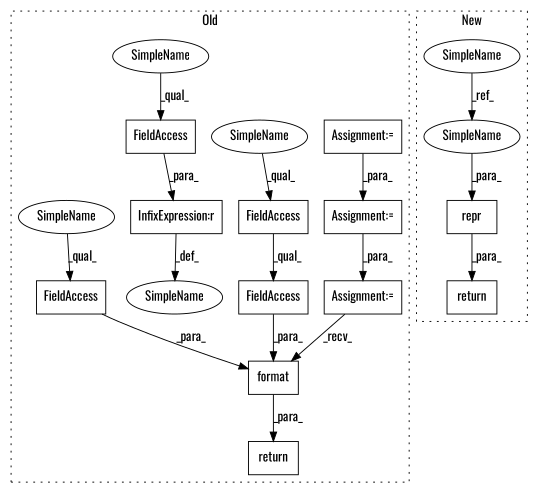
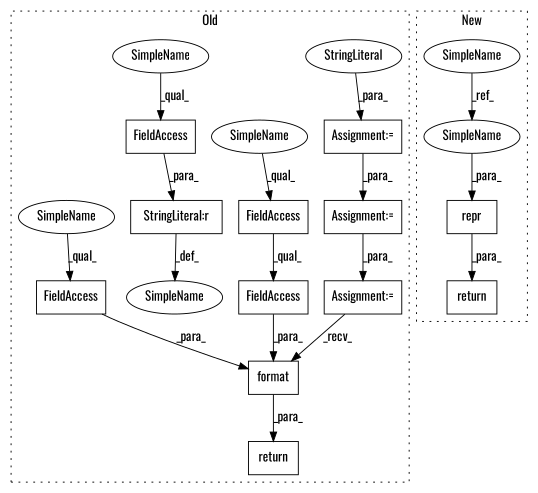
none -> (354, 56)
(176, 217) -> (176, 217)
